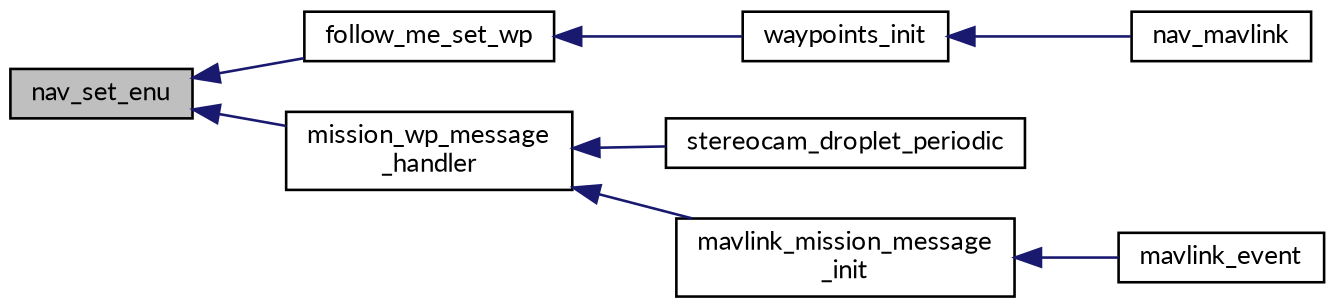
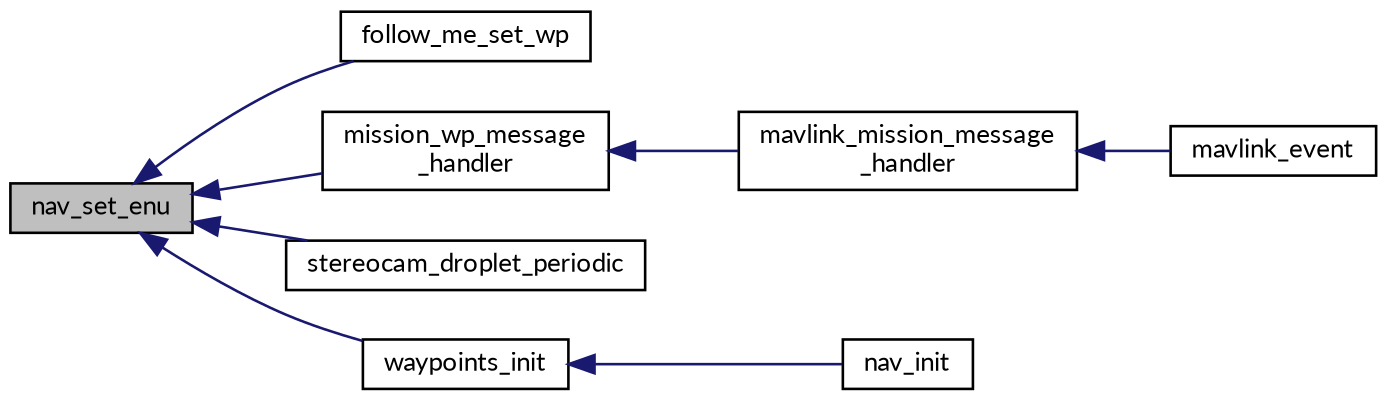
(662, 36) -> (259, 302)
(1221, 36) -> (908, 364)
(633, 147) -> (263, 233)
(845, 258) -> (908, 151)
